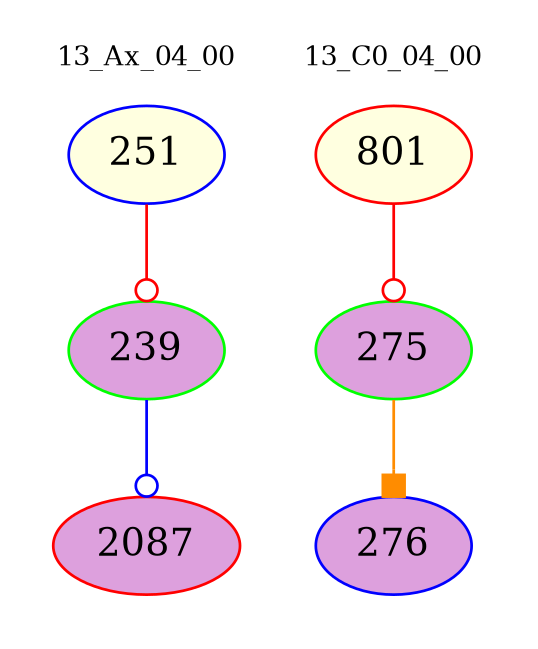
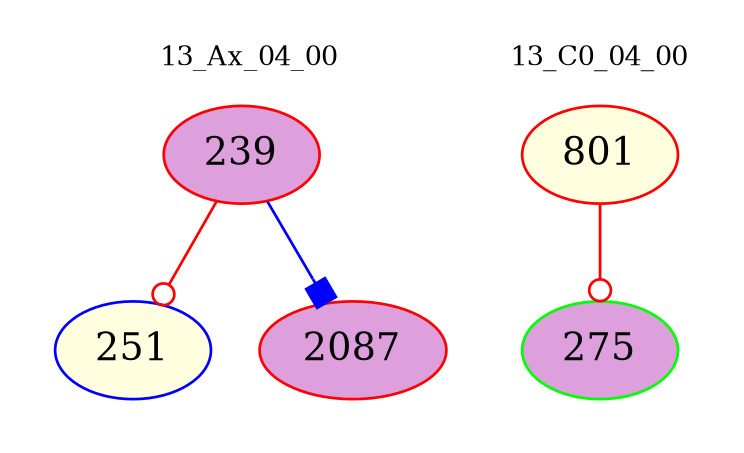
(147, 242) -> (193, 243)
(147, 350) -> (242, 155)
(147, 437) -> (290, 240)
(394, 546) -> none
